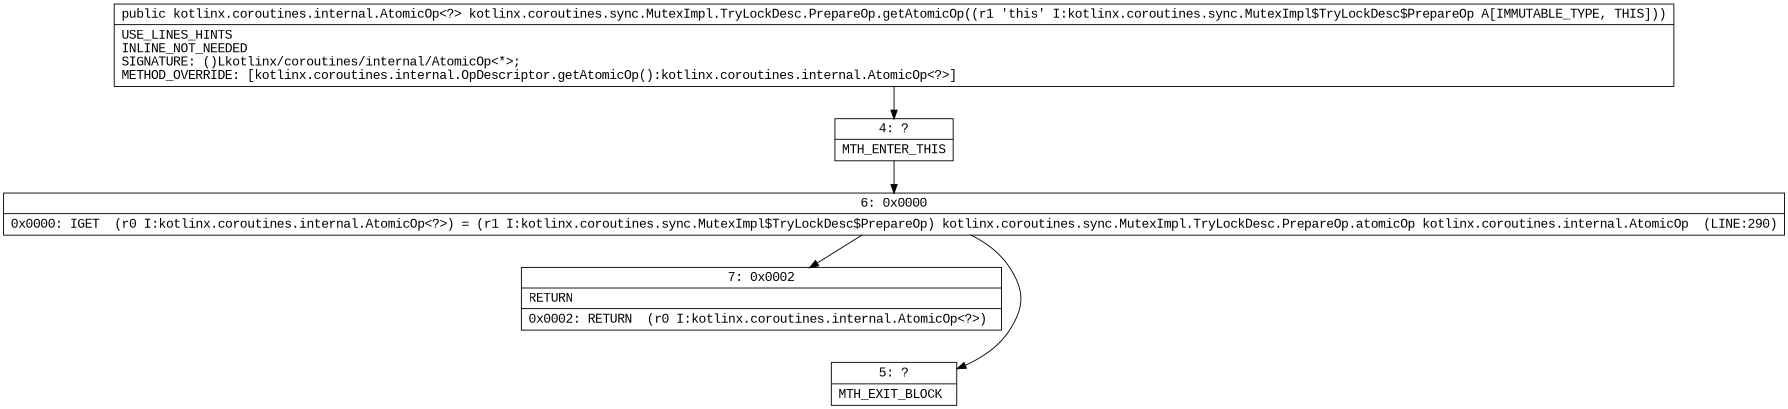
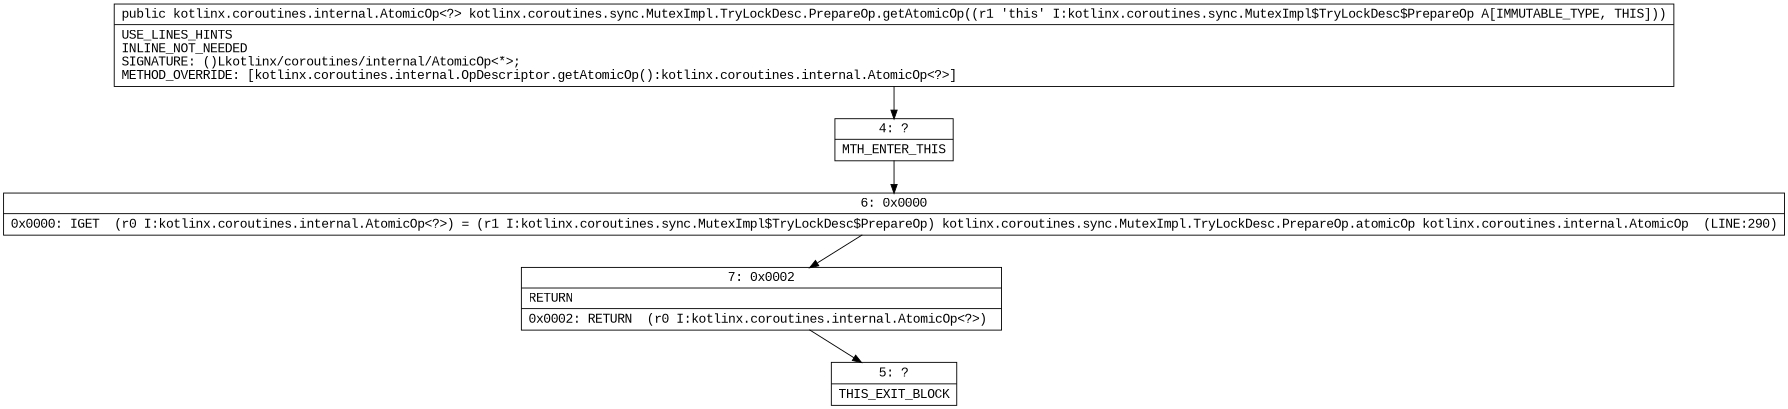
(1021, 302) -> (832, 344)
(890, 394) -> (894, 394)
